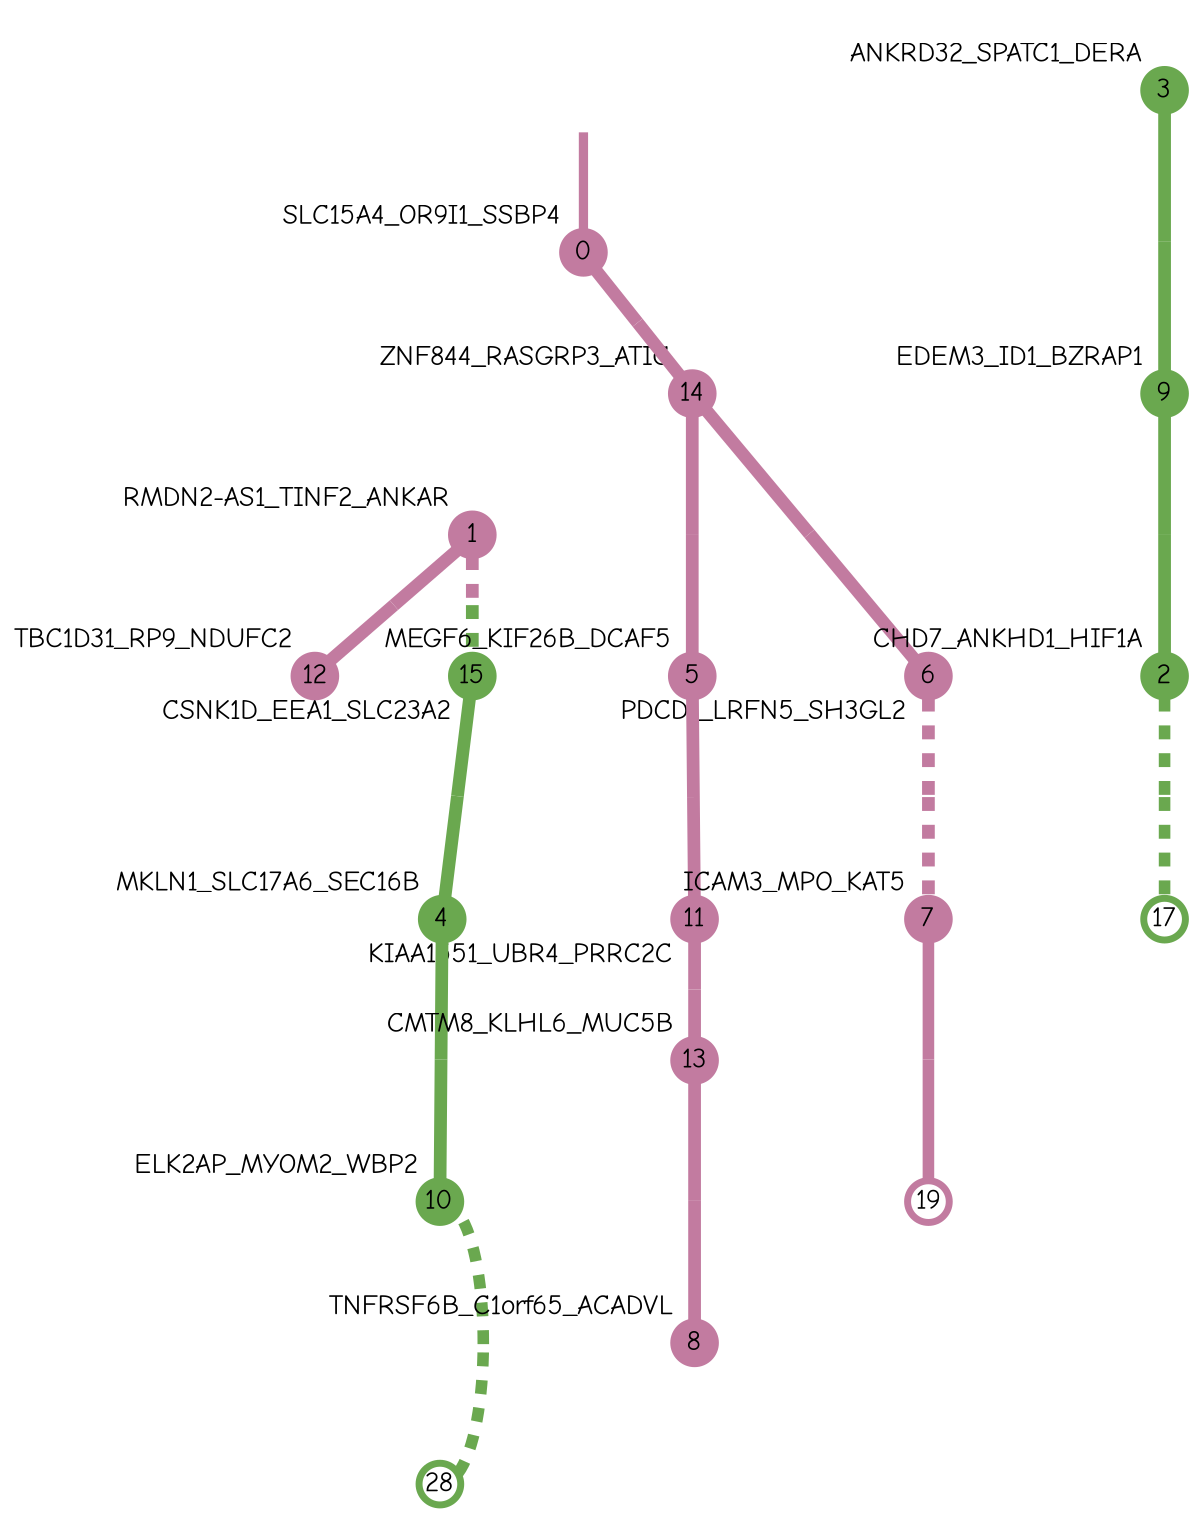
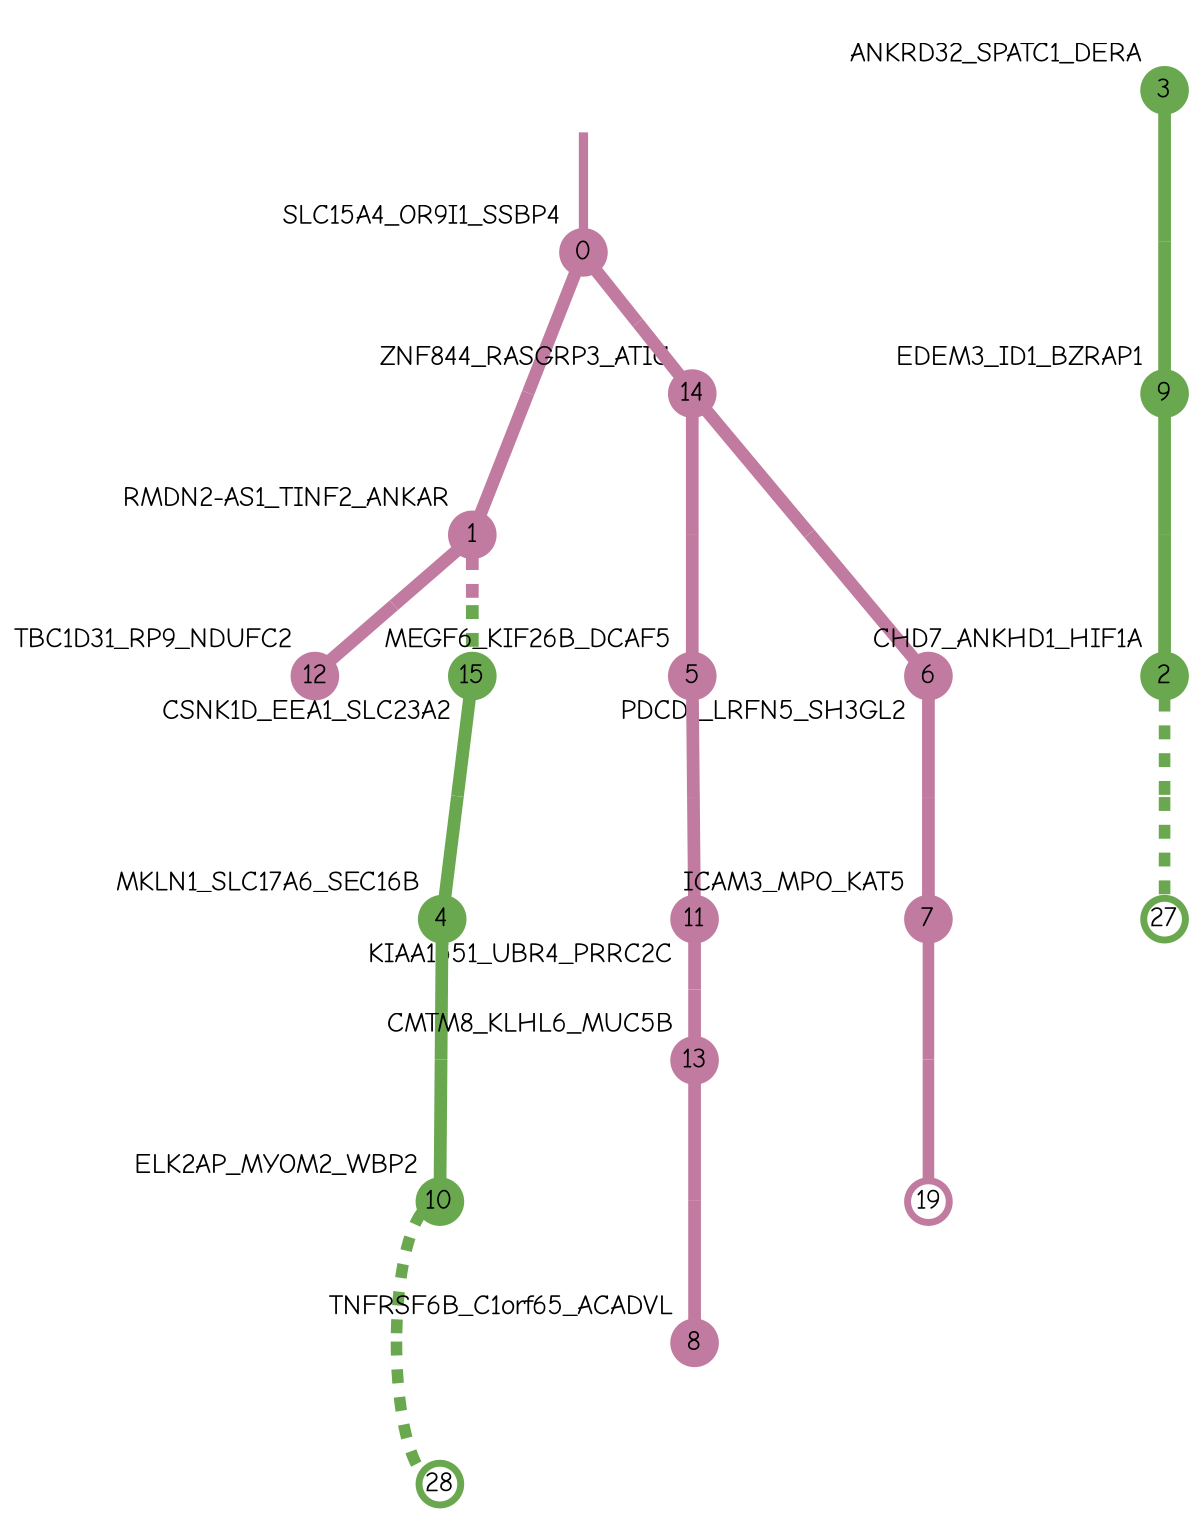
none -> (528, 393)
(928, 797) -> (928, 797)
(1165, 919) -> (1165, 919)
(483, 1344) -> (397, 1342)
